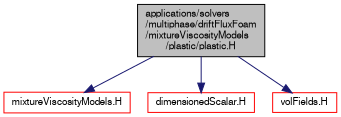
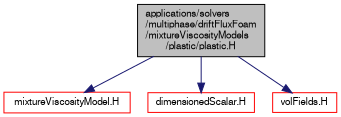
(67, 103) -> (67, 103)
